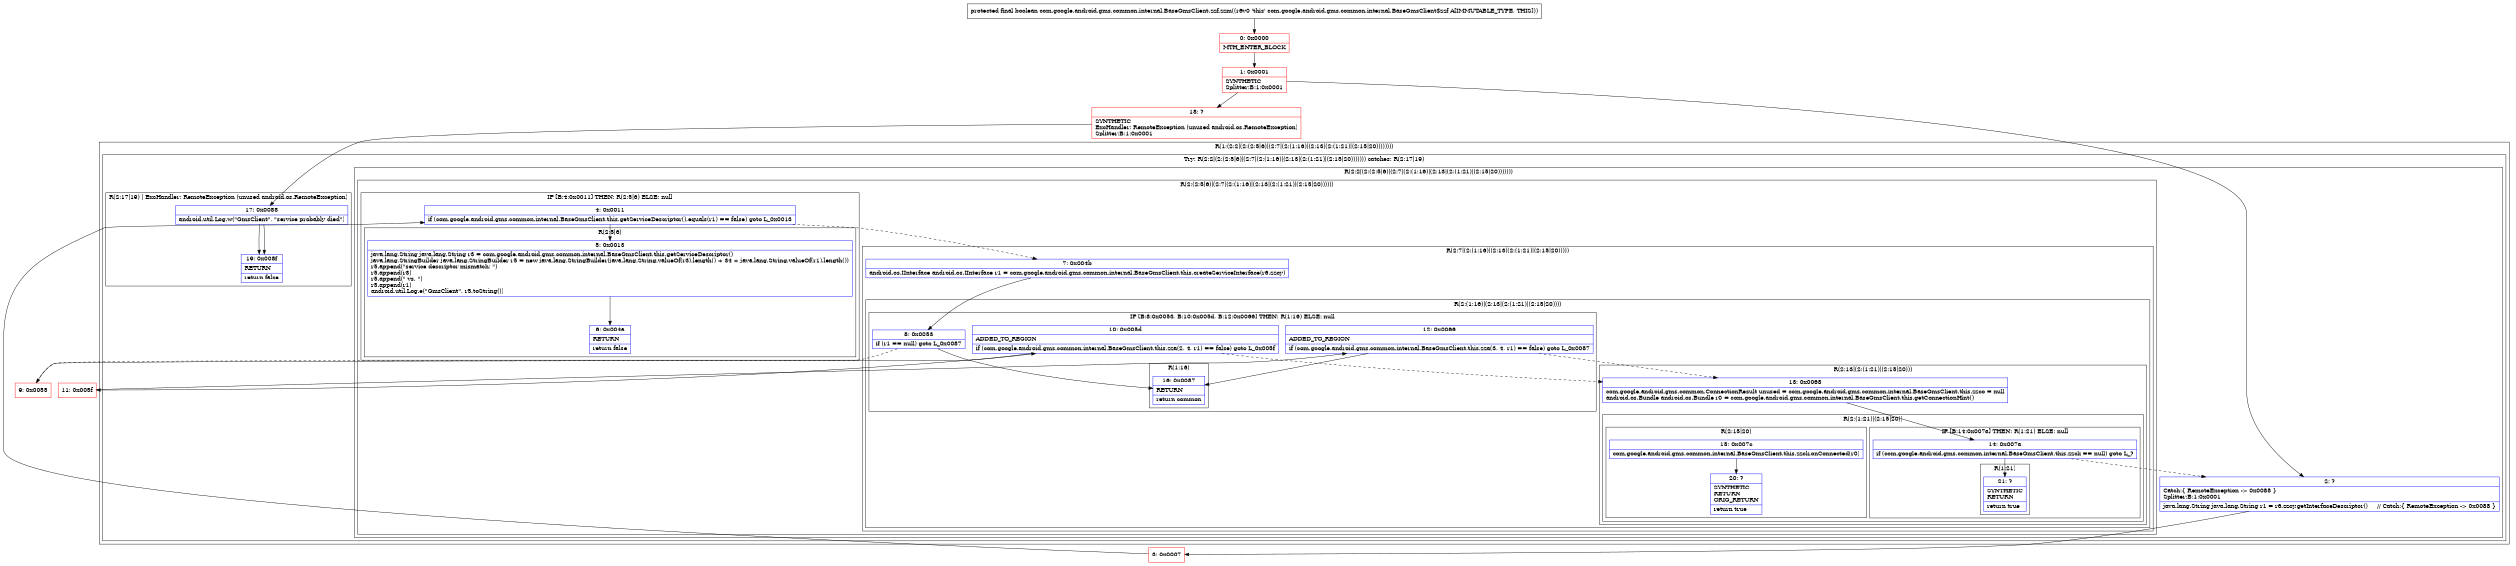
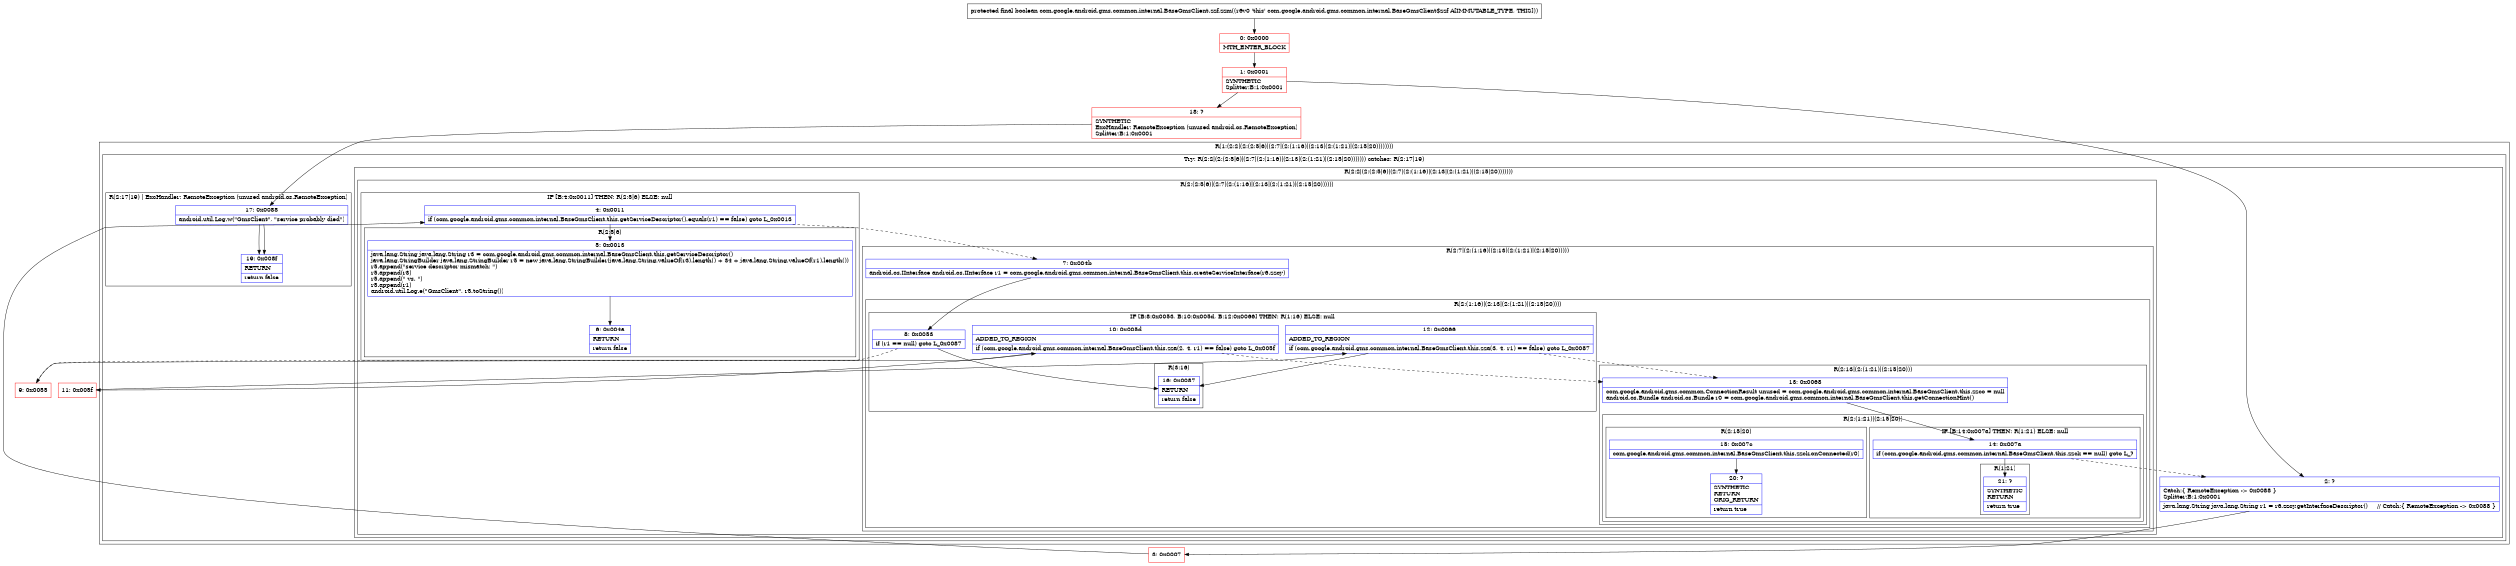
(1179, 368) -> (1179, 368)
(1179, 400) -> (1179, 400)
